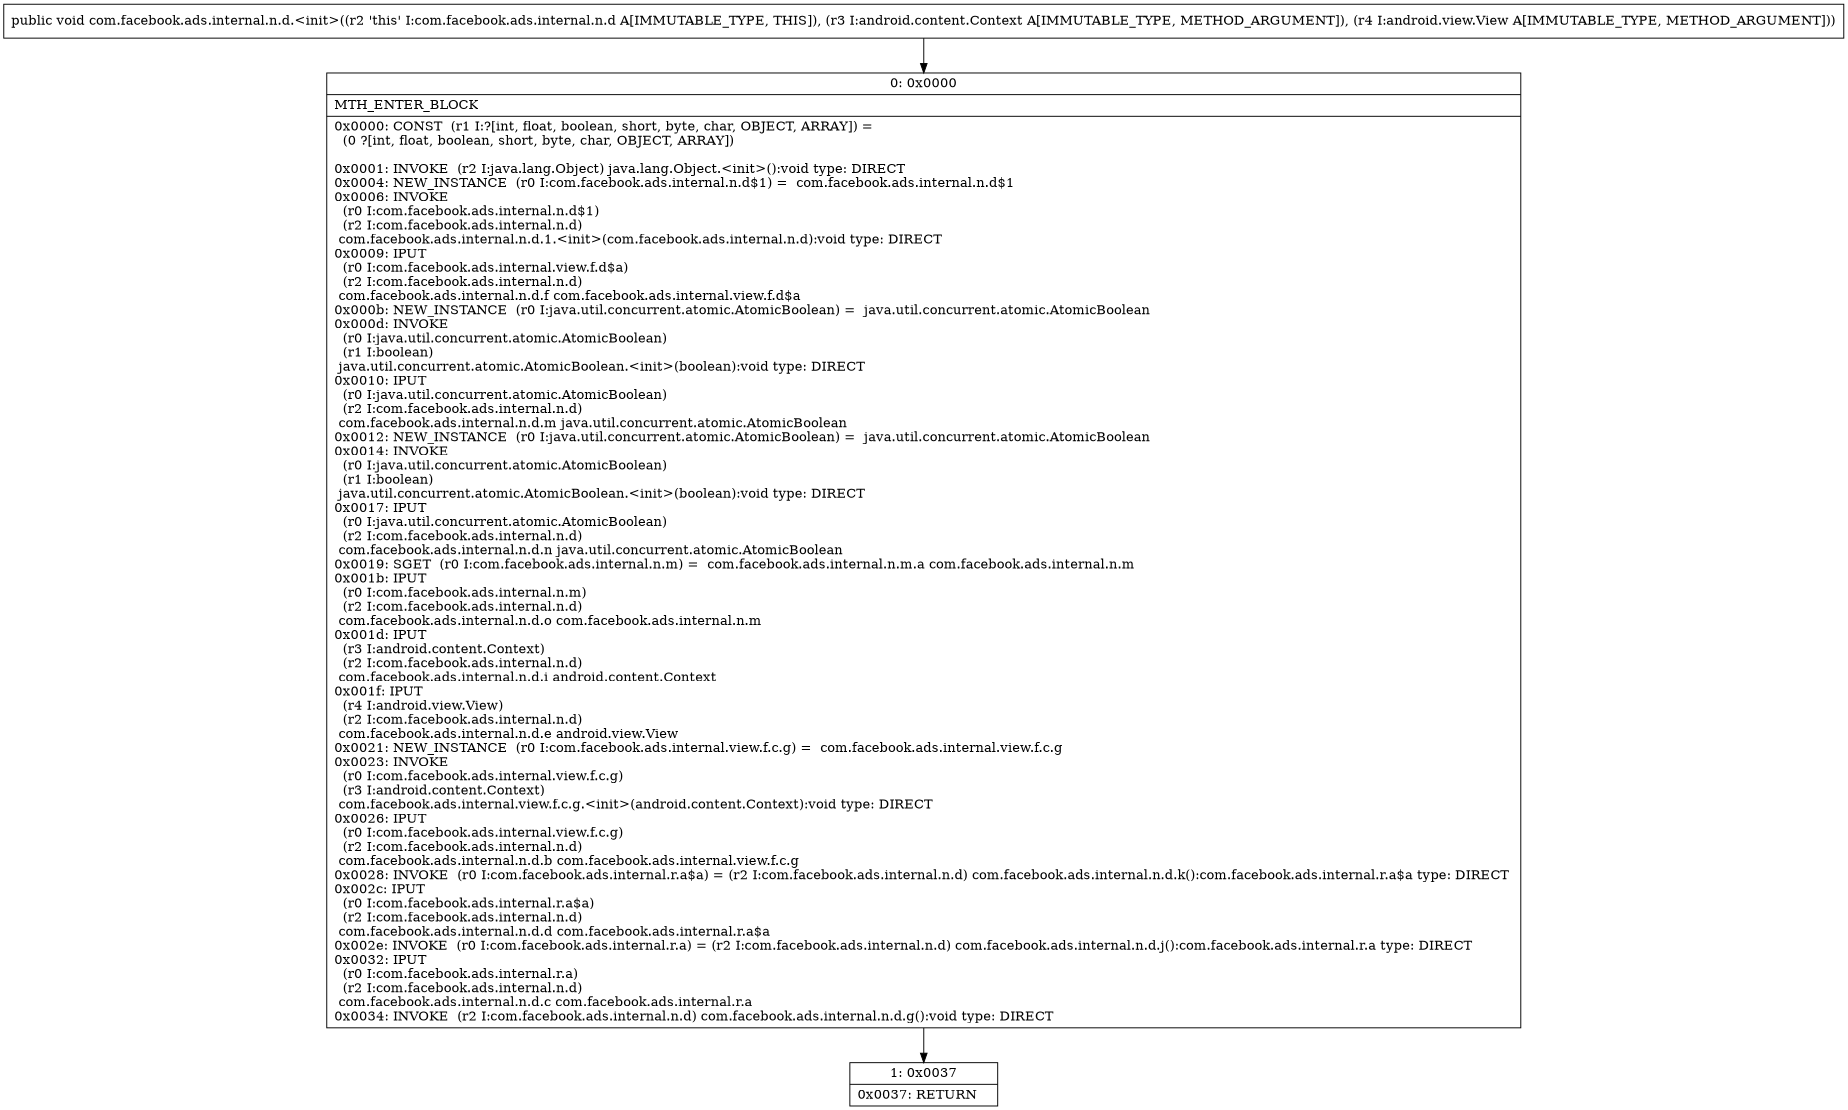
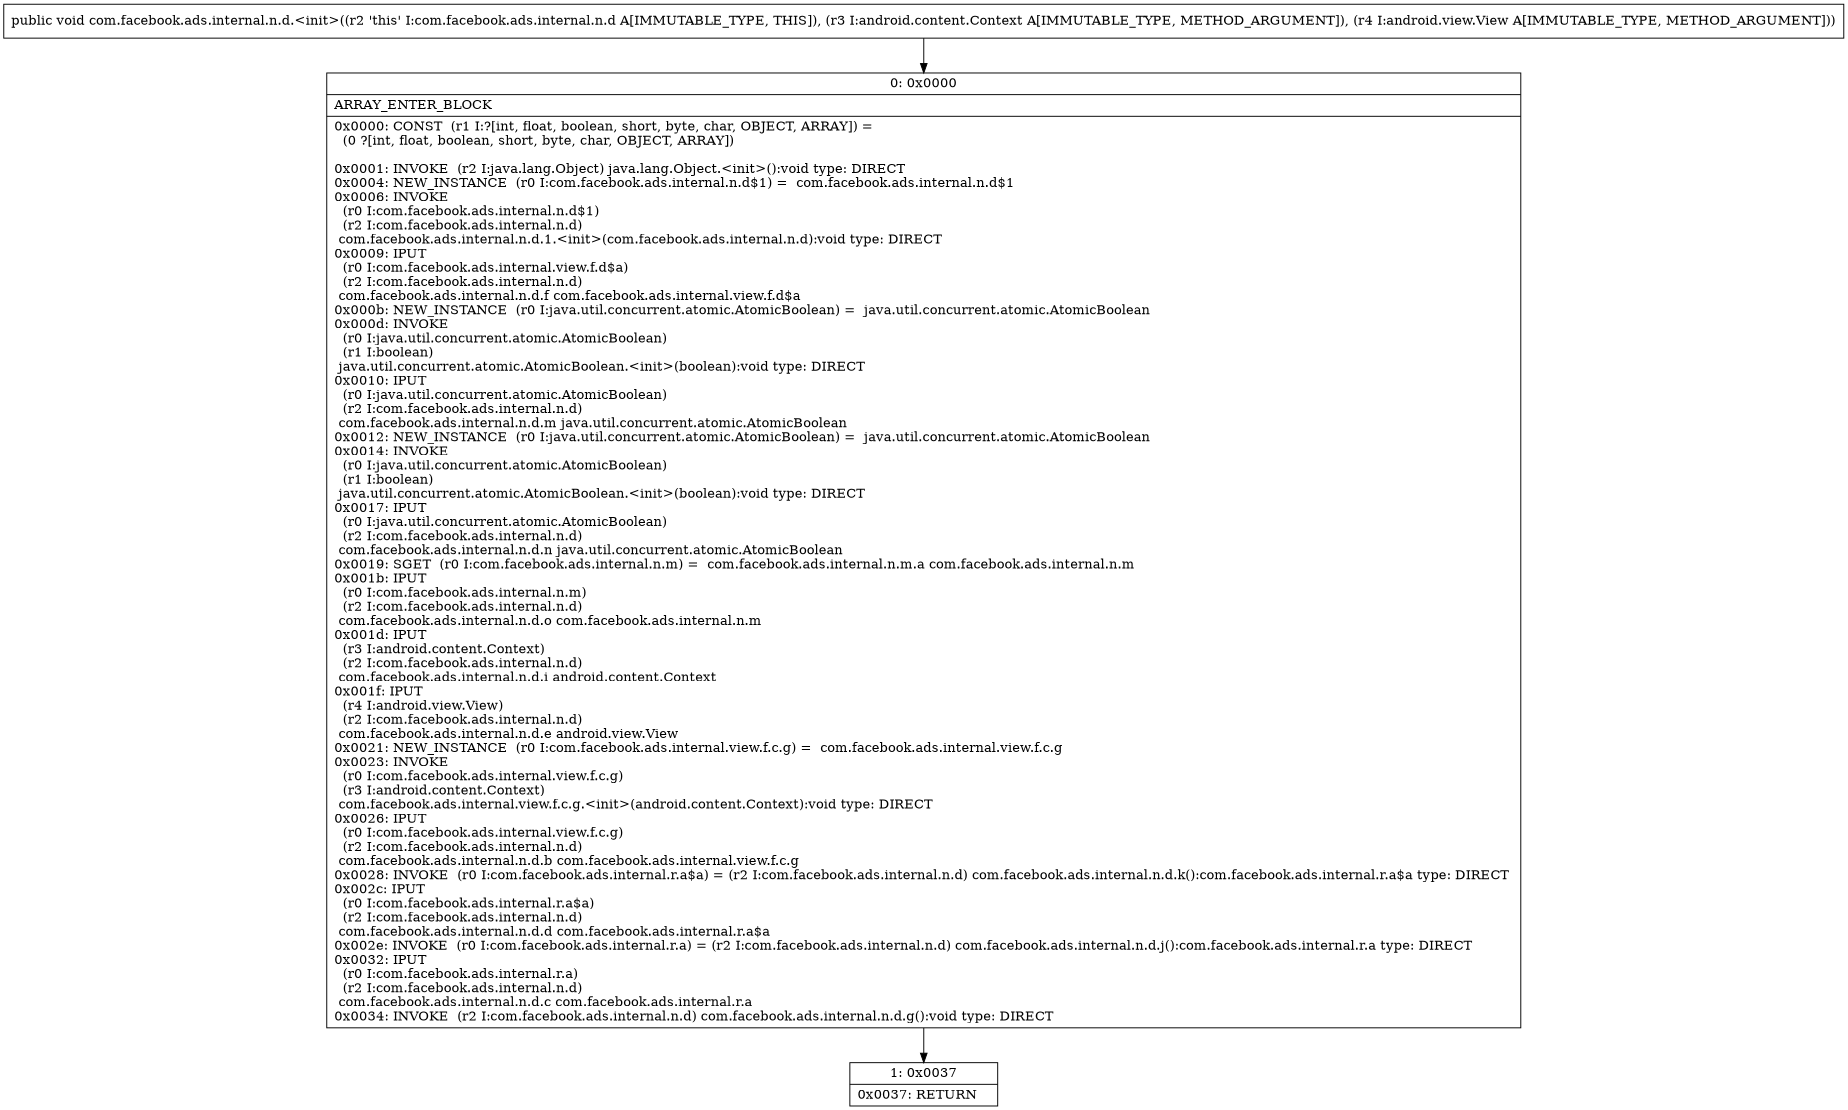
(407, 105) -> (413, 105)
